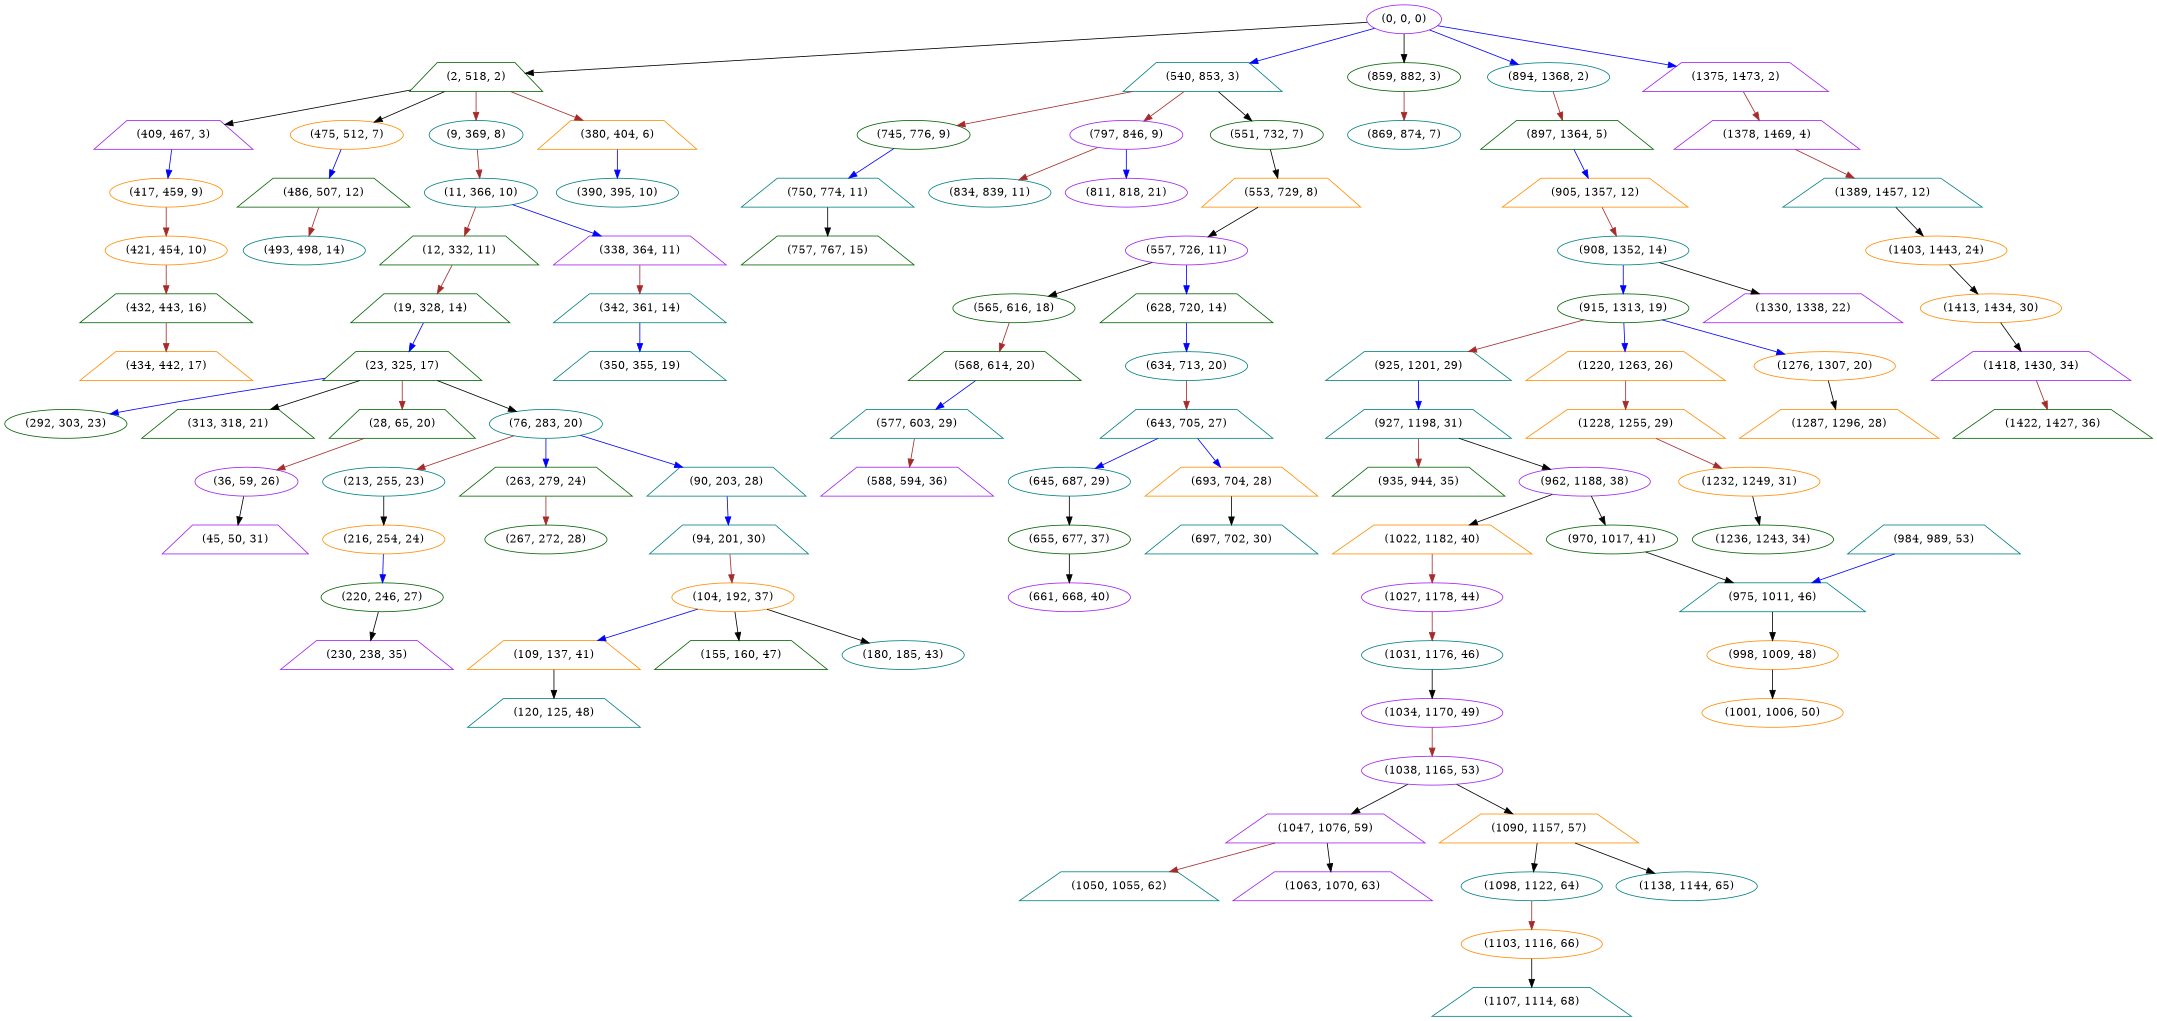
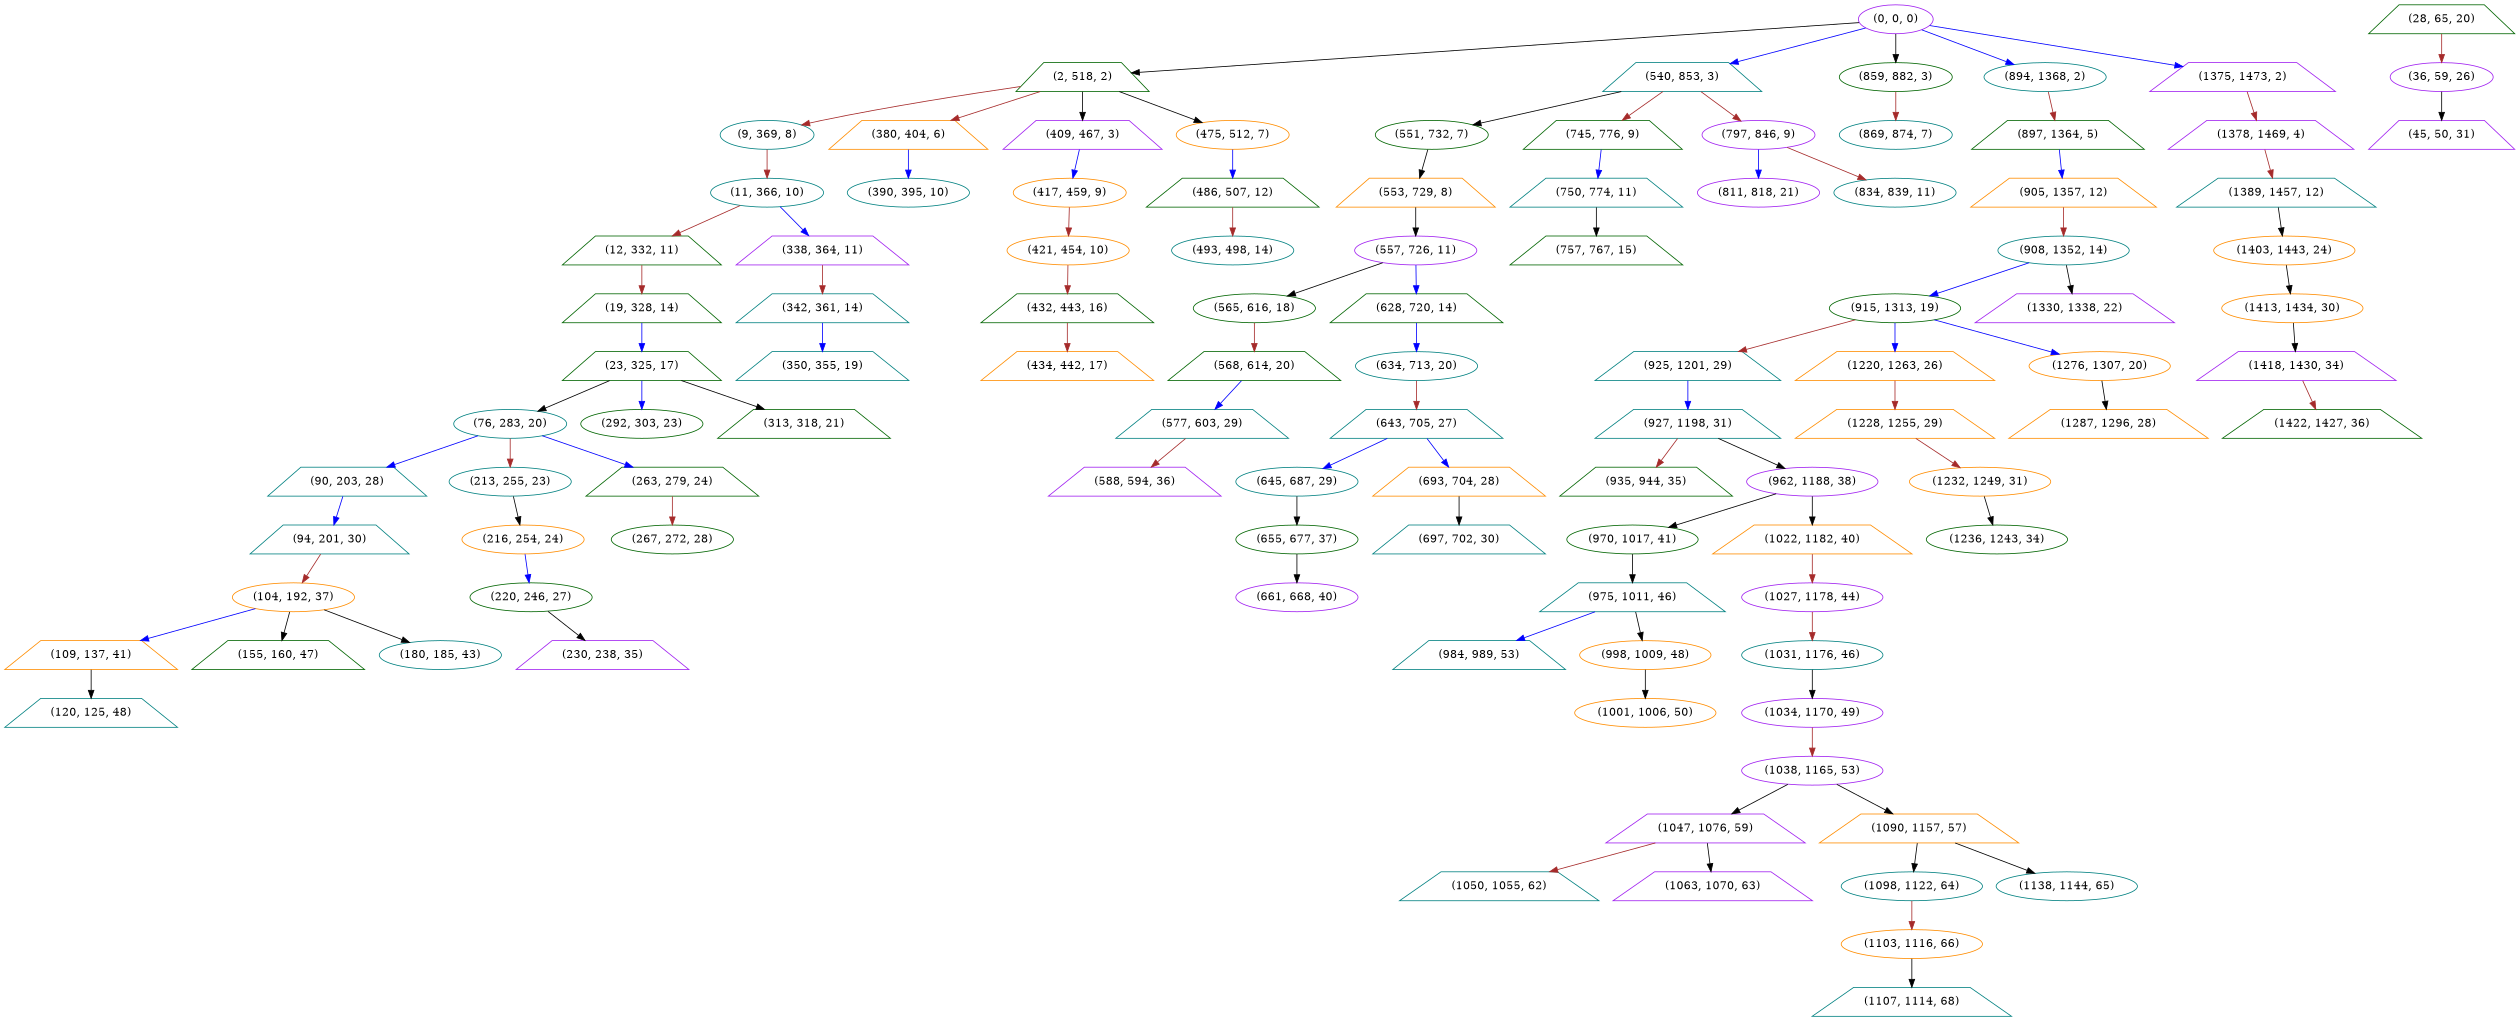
(914, 135) -> (1603, 135)
(402, 391) -> none
(1857, 567) -> (1560, 625)
